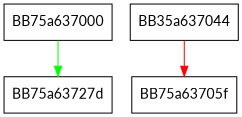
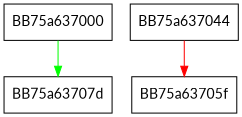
(184, 22) -> (184, 22)
(58, 95) -> (58, 95)
